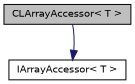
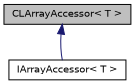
(74, 37) -> (61, 47)
